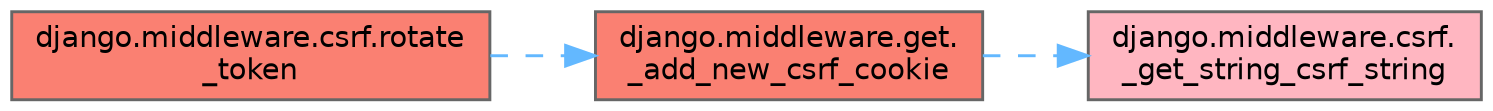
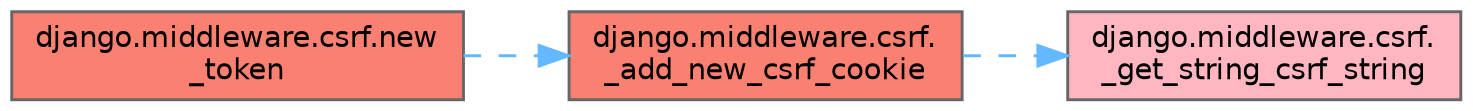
(251, 56) -> (238, 56)
(789, 56) -> (766, 56)
